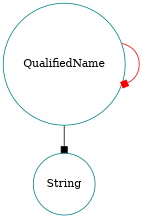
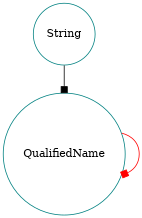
(64, 135) -> (64, 75)
